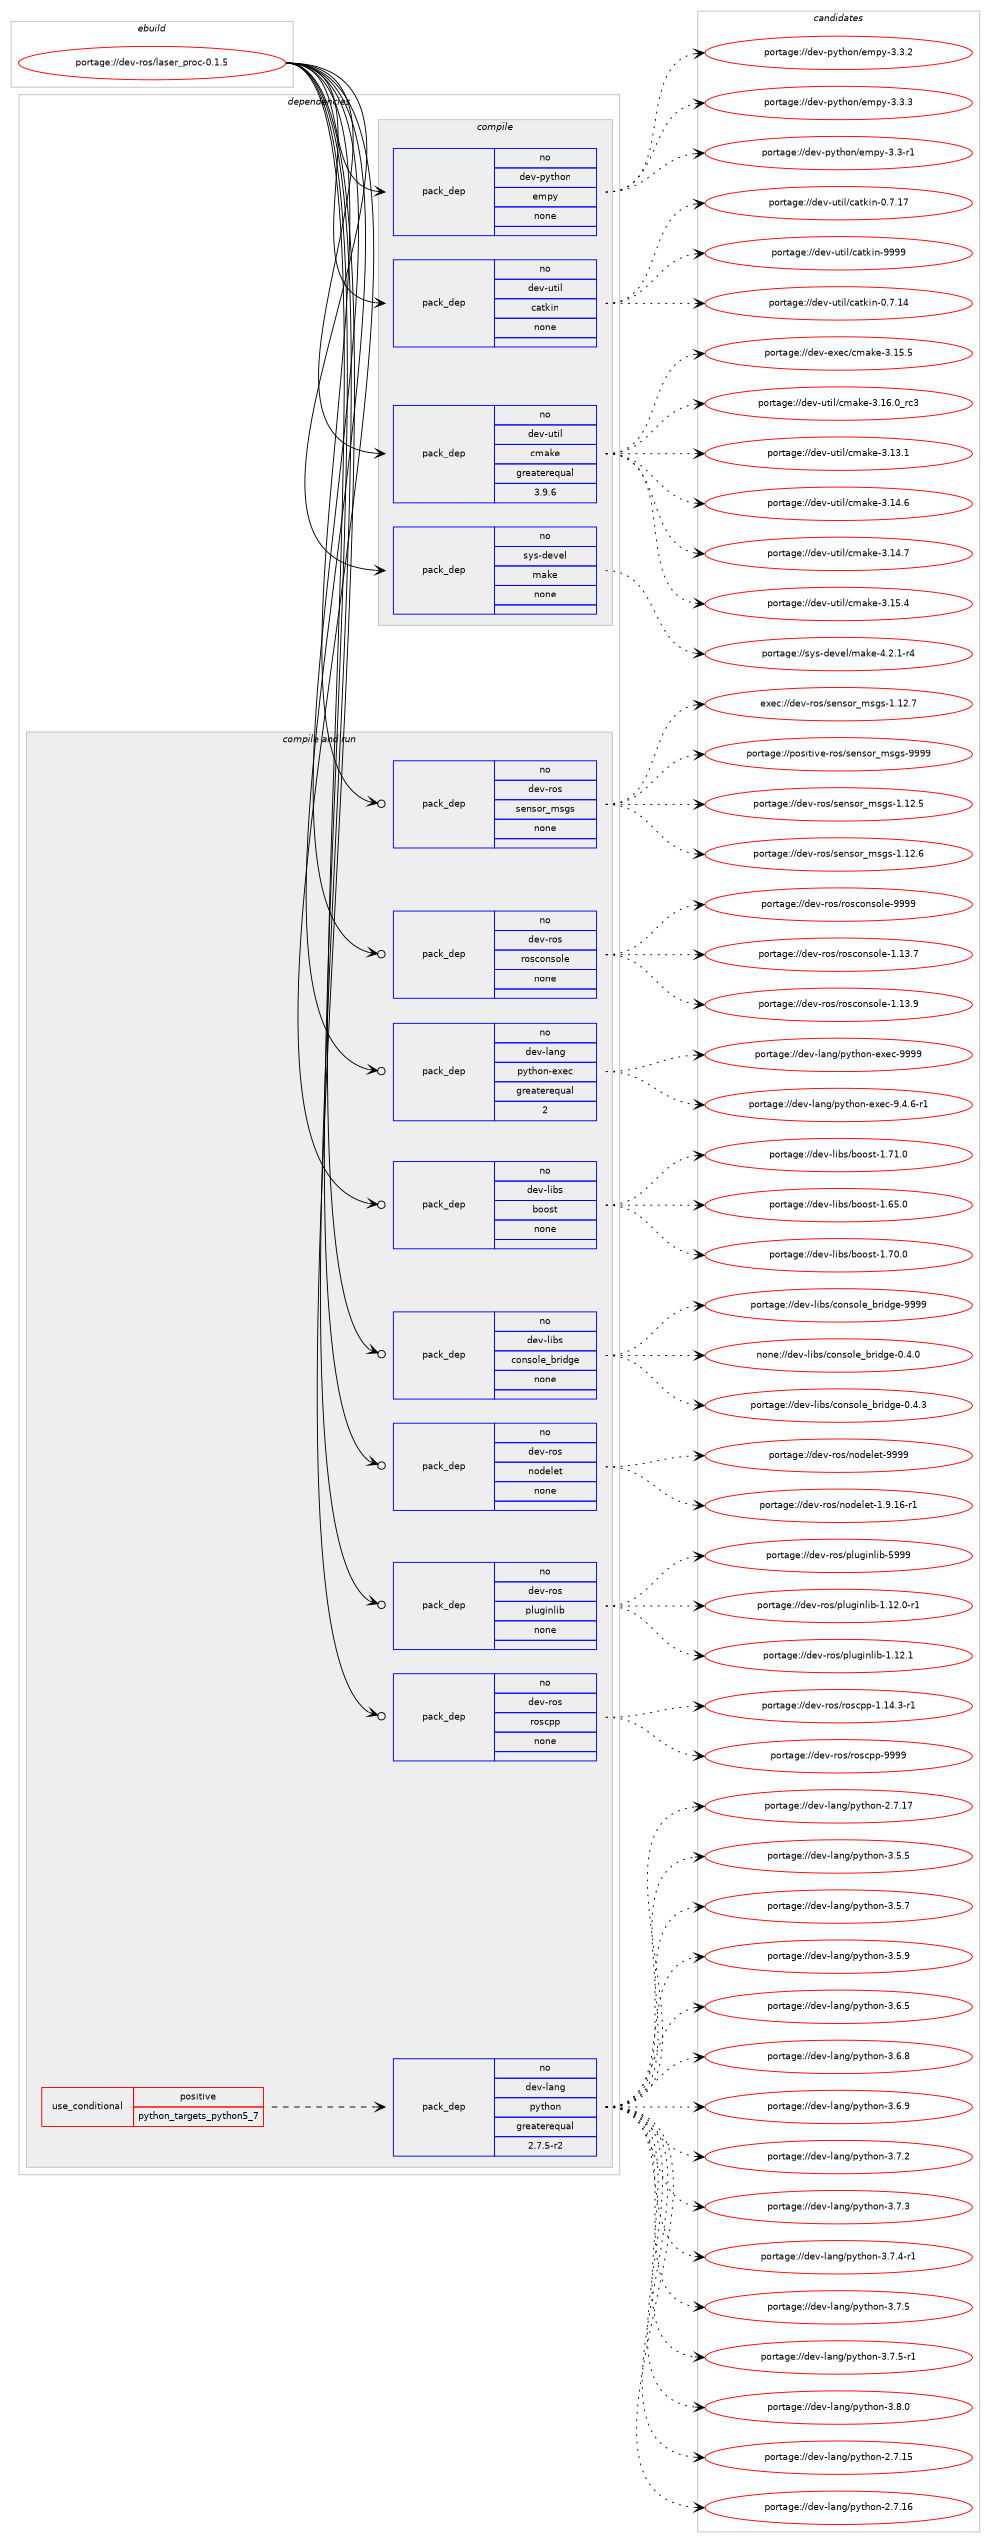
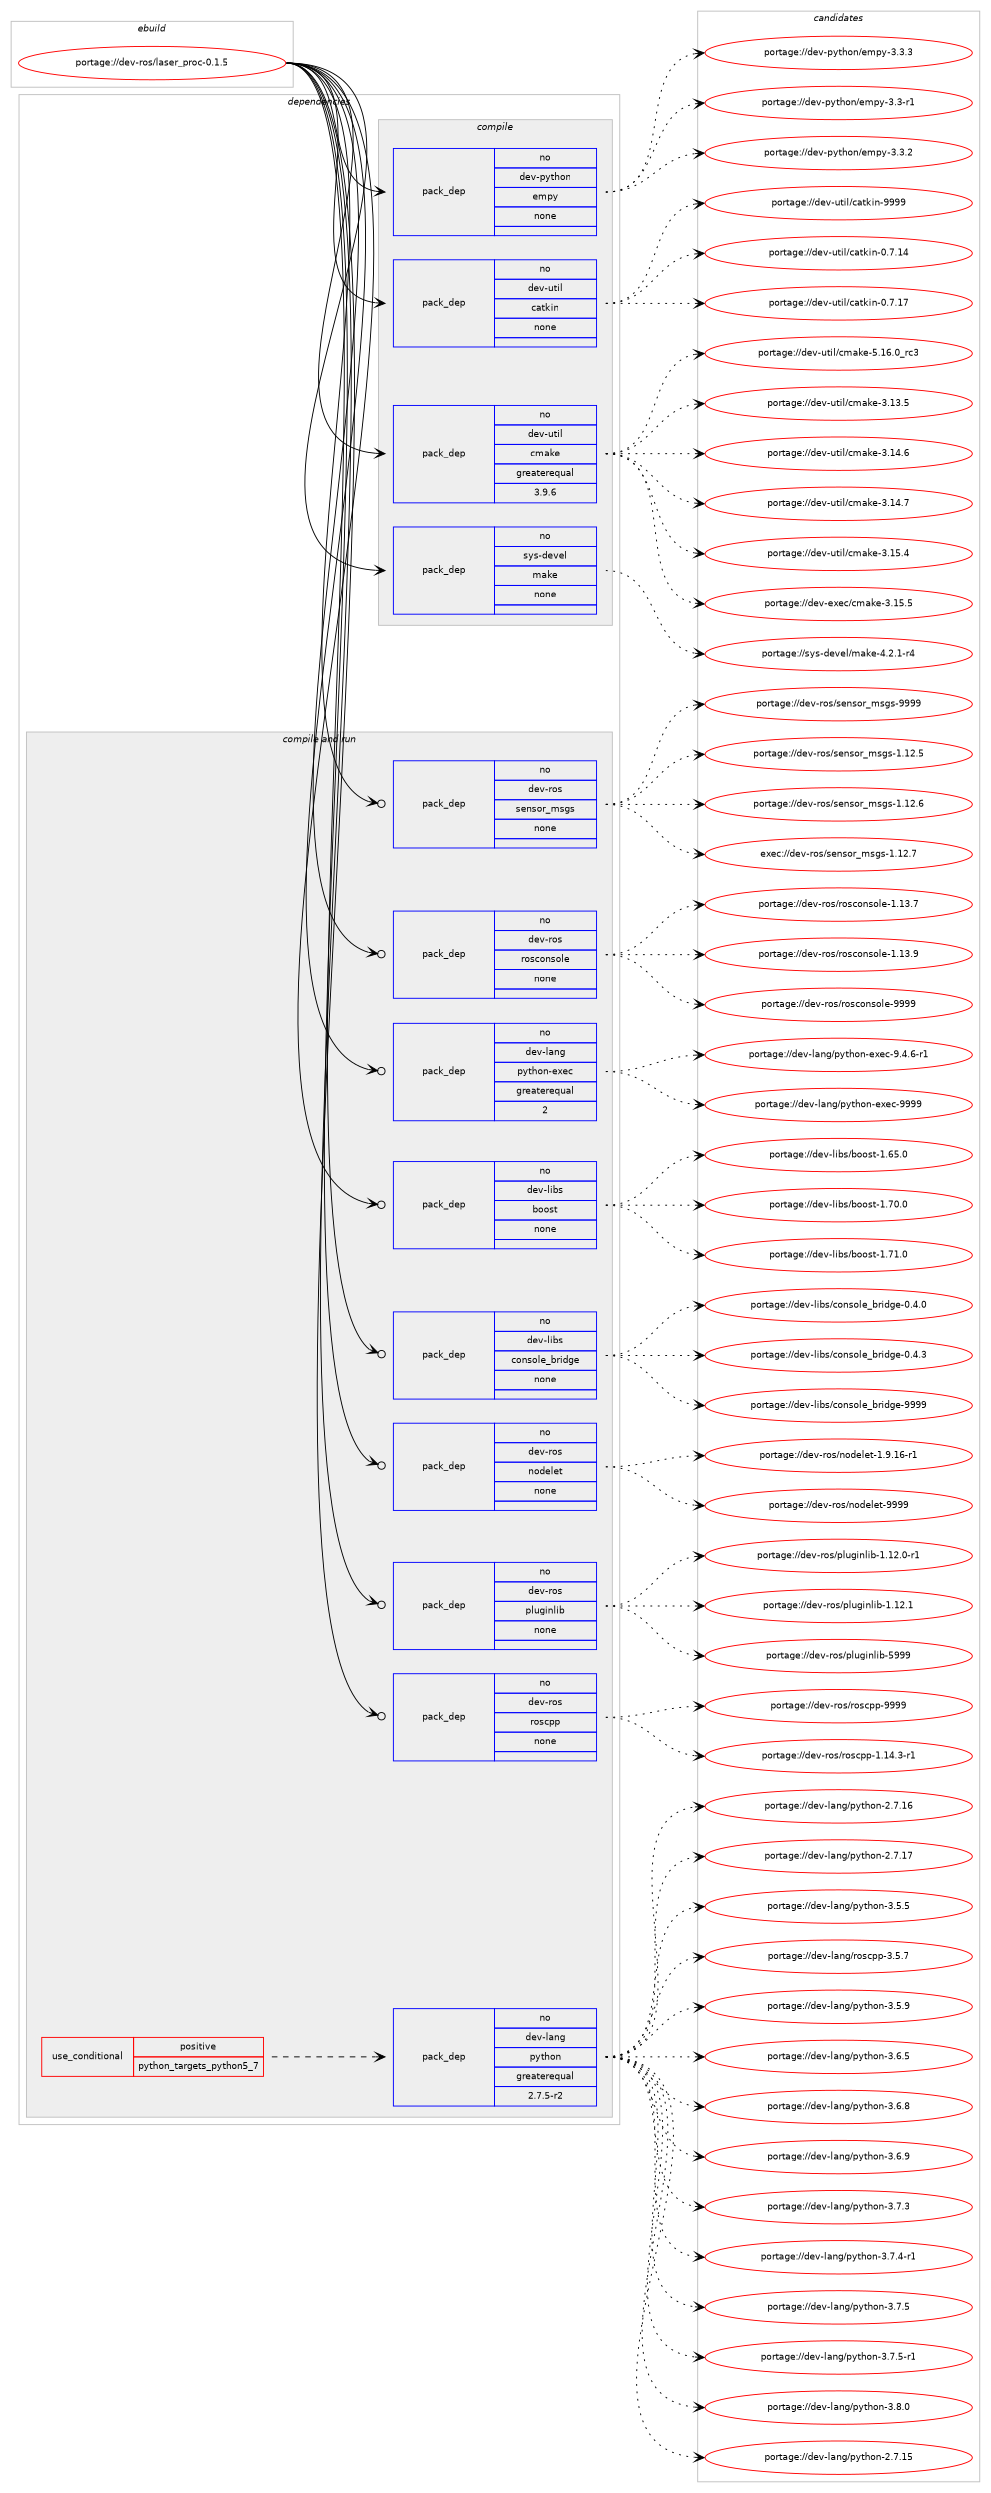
(839, 404) -> (839, 353)
(839, 454) -> (839, 404)
(839, 754) -> (839, 704)
(839, 1355) -> (839, 1305)
(839, 1907) -> (839, 1957)
(839, 2157) -> none
